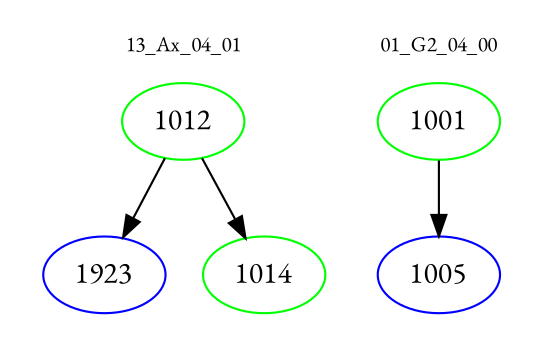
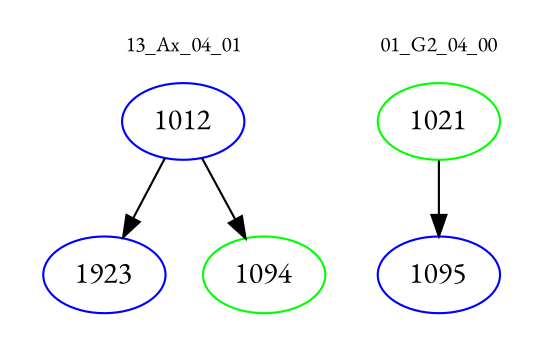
(183, 121) -> (183, 121)
(439, 121) -> (439, 121)
(264, 275) -> (264, 275)
(439, 275) -> (439, 275)
